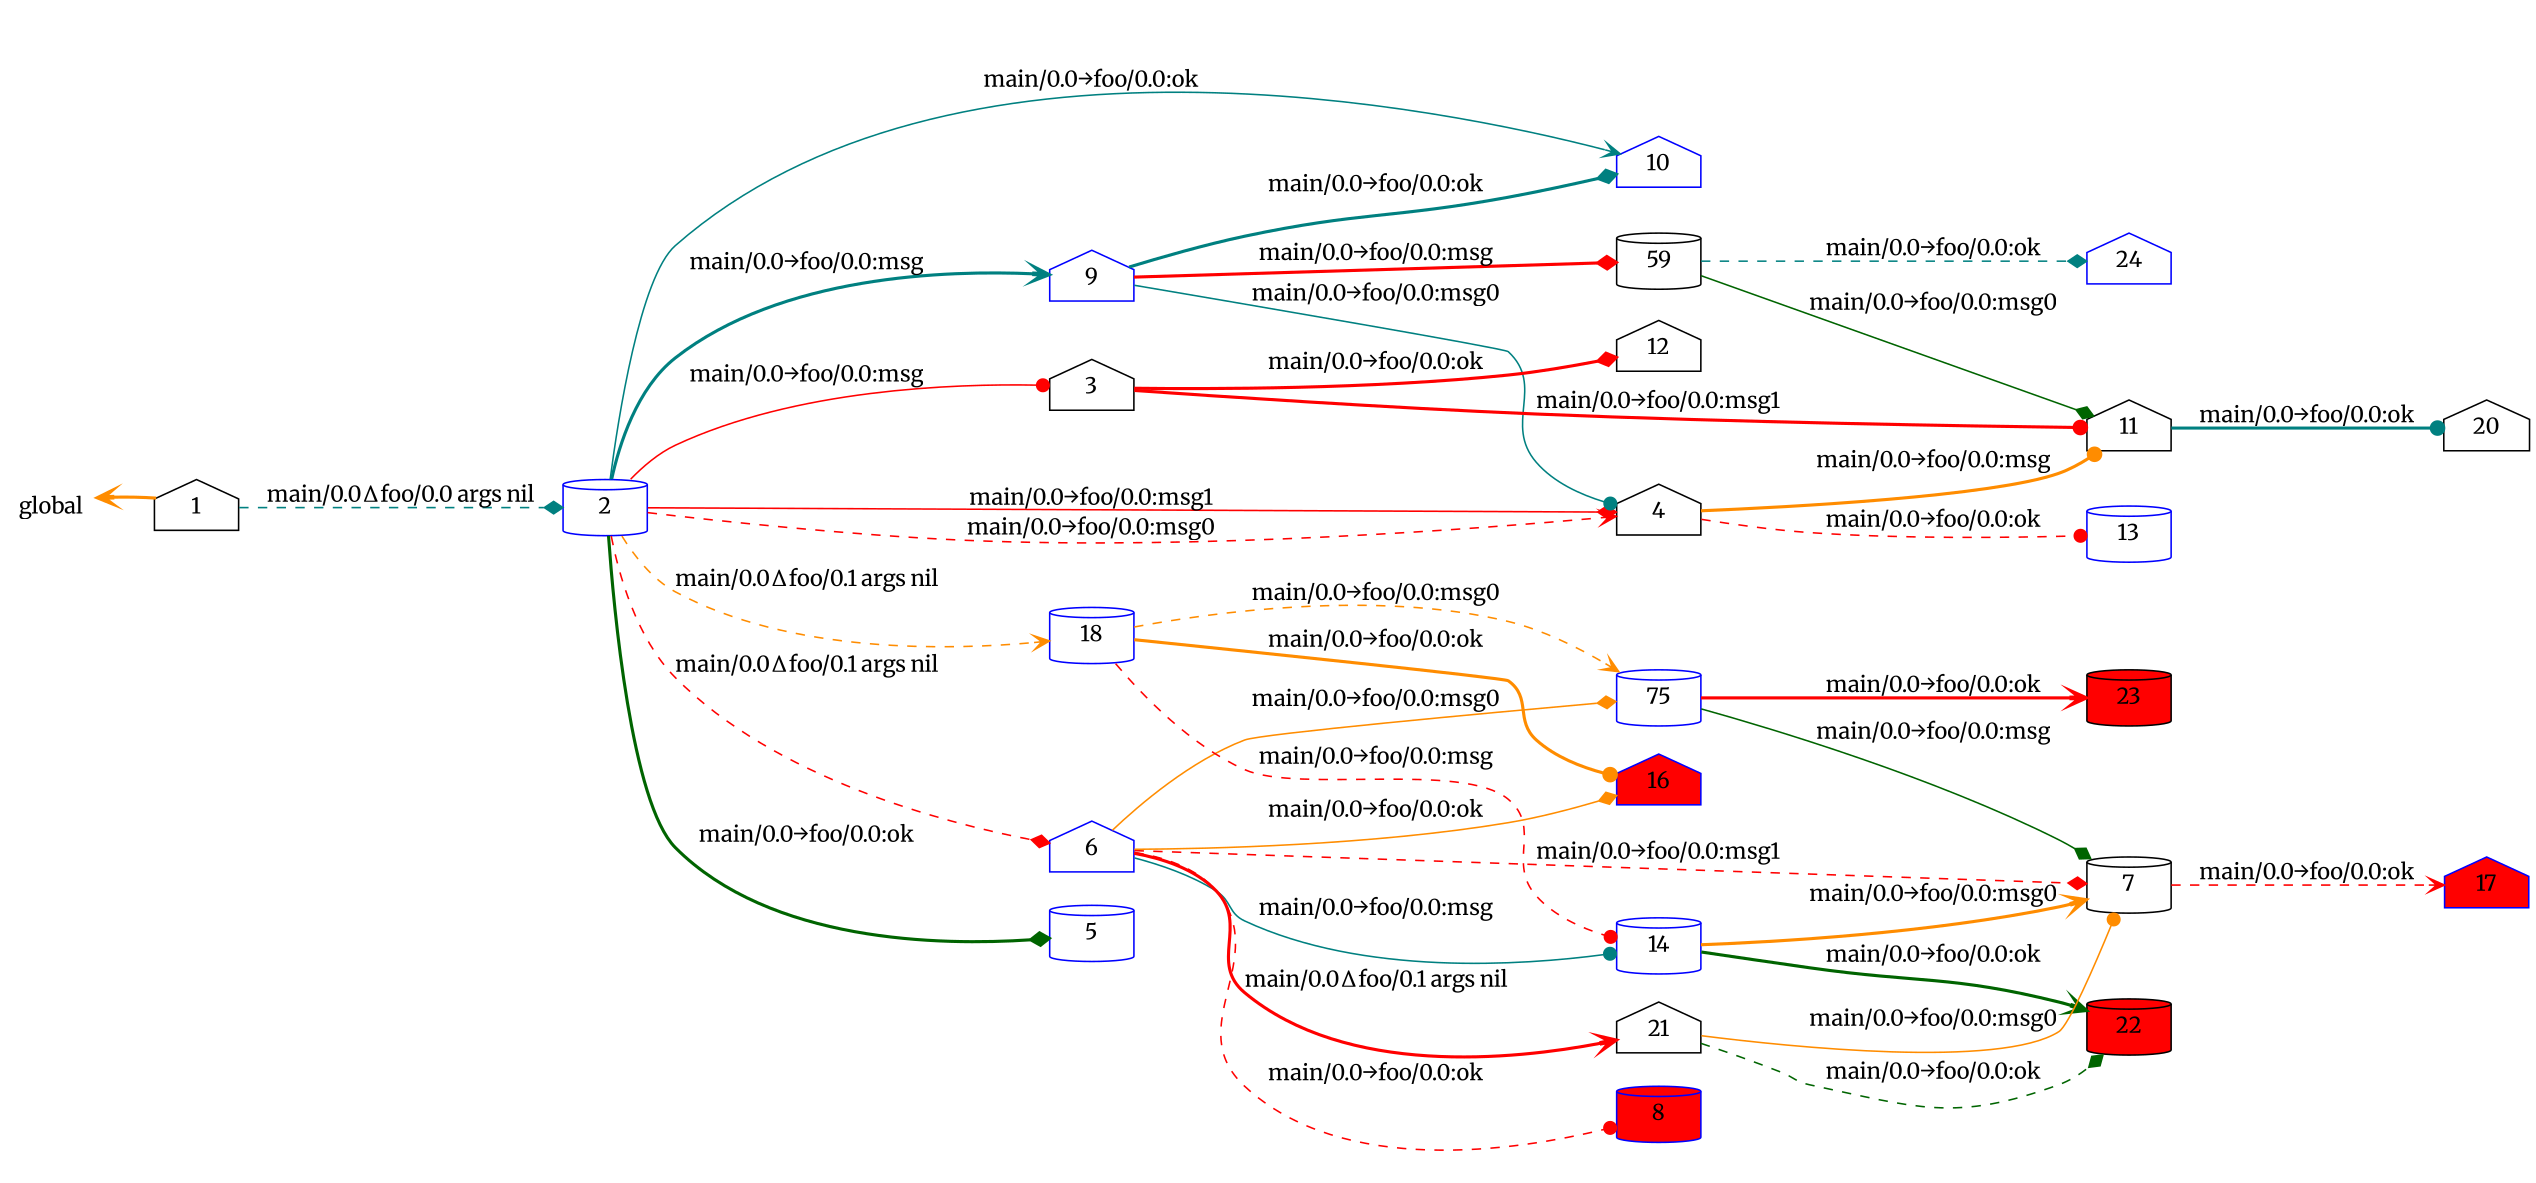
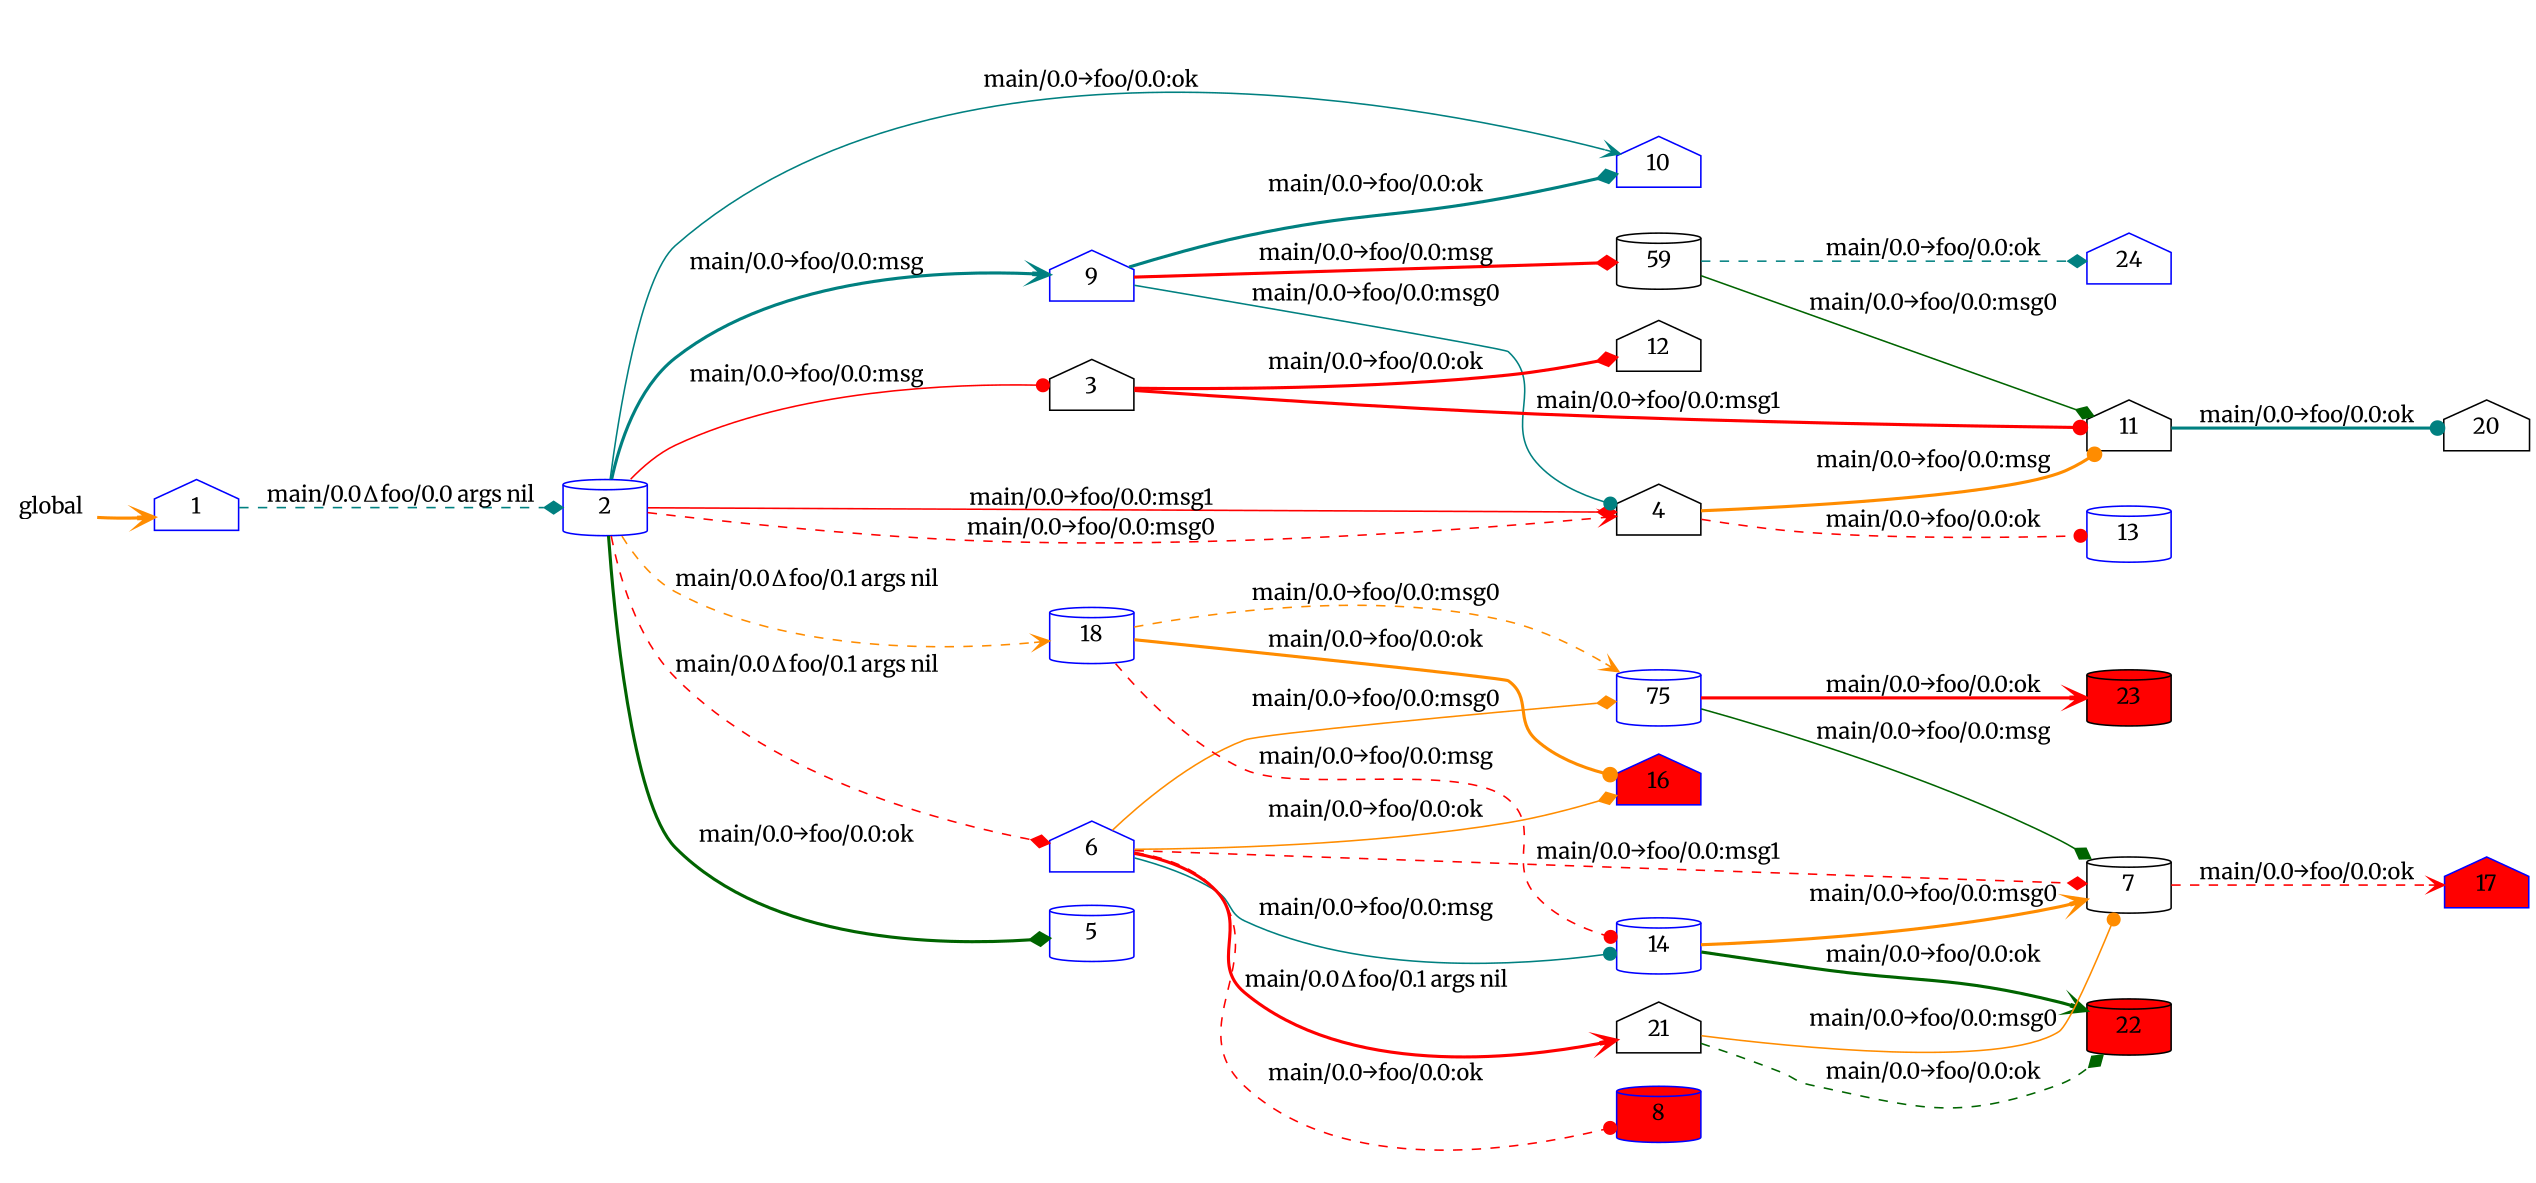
(135, 497) -> (118, 518)
(197, 508) -> (197, 508)
